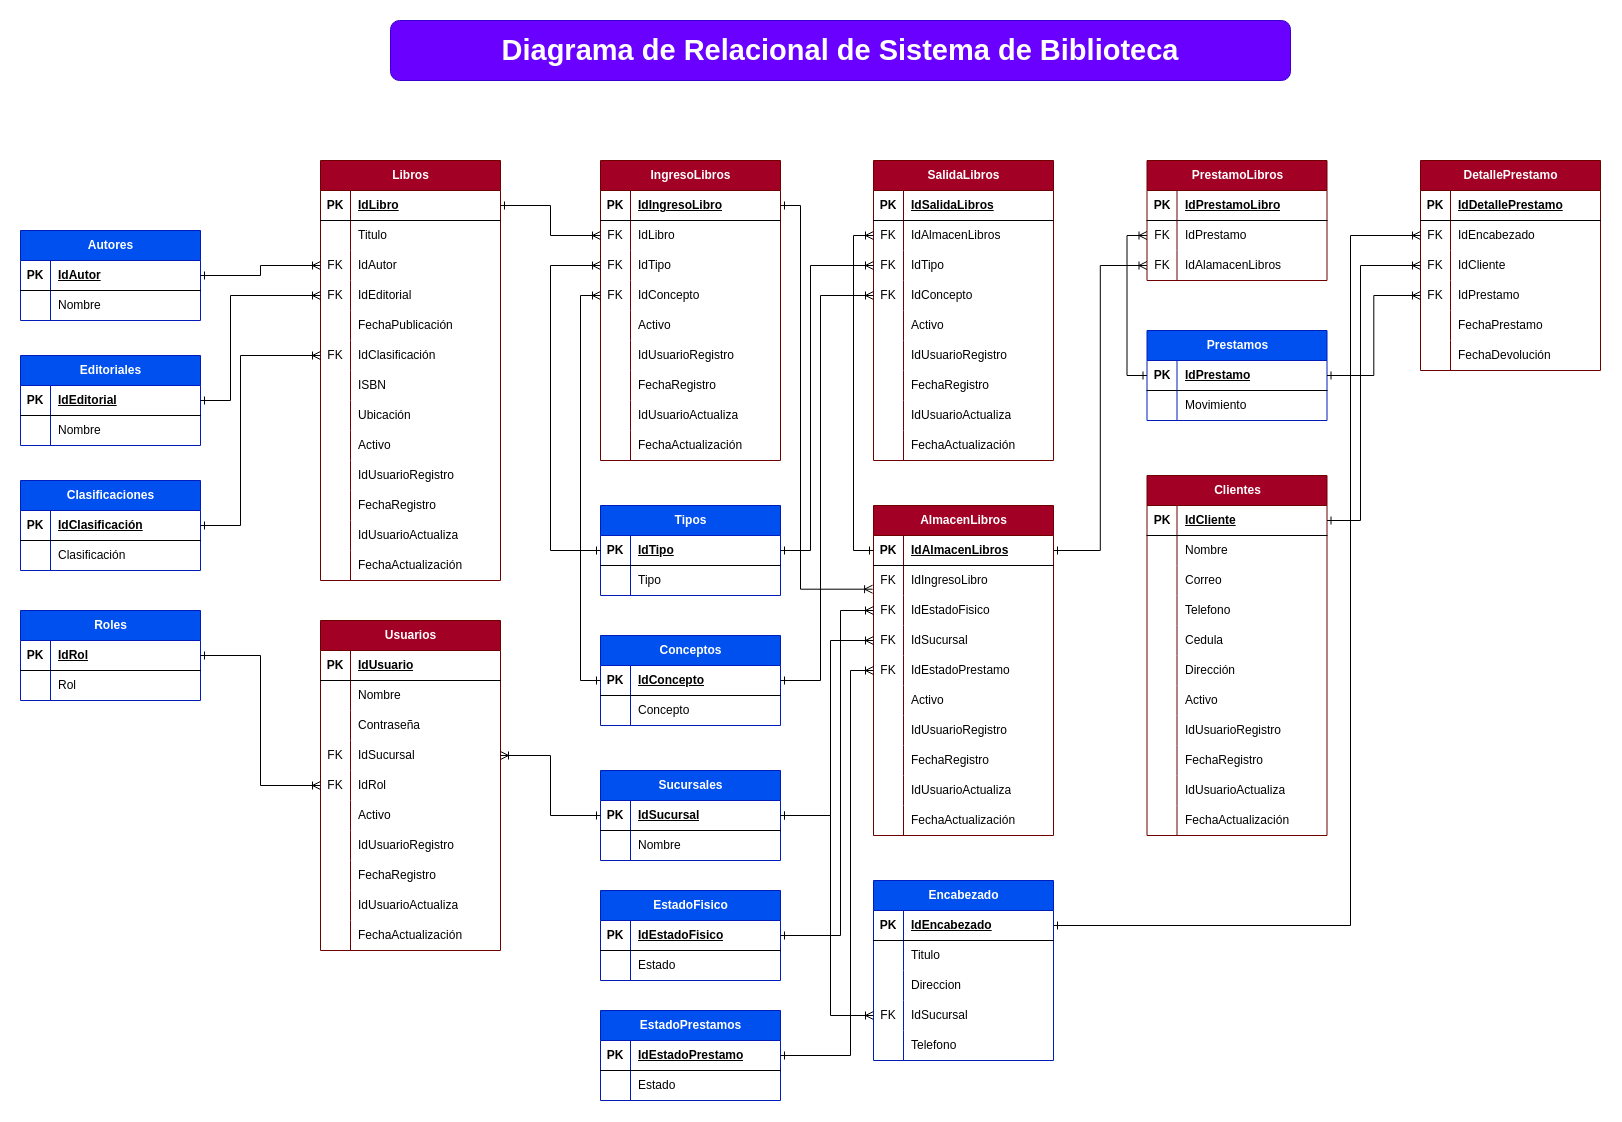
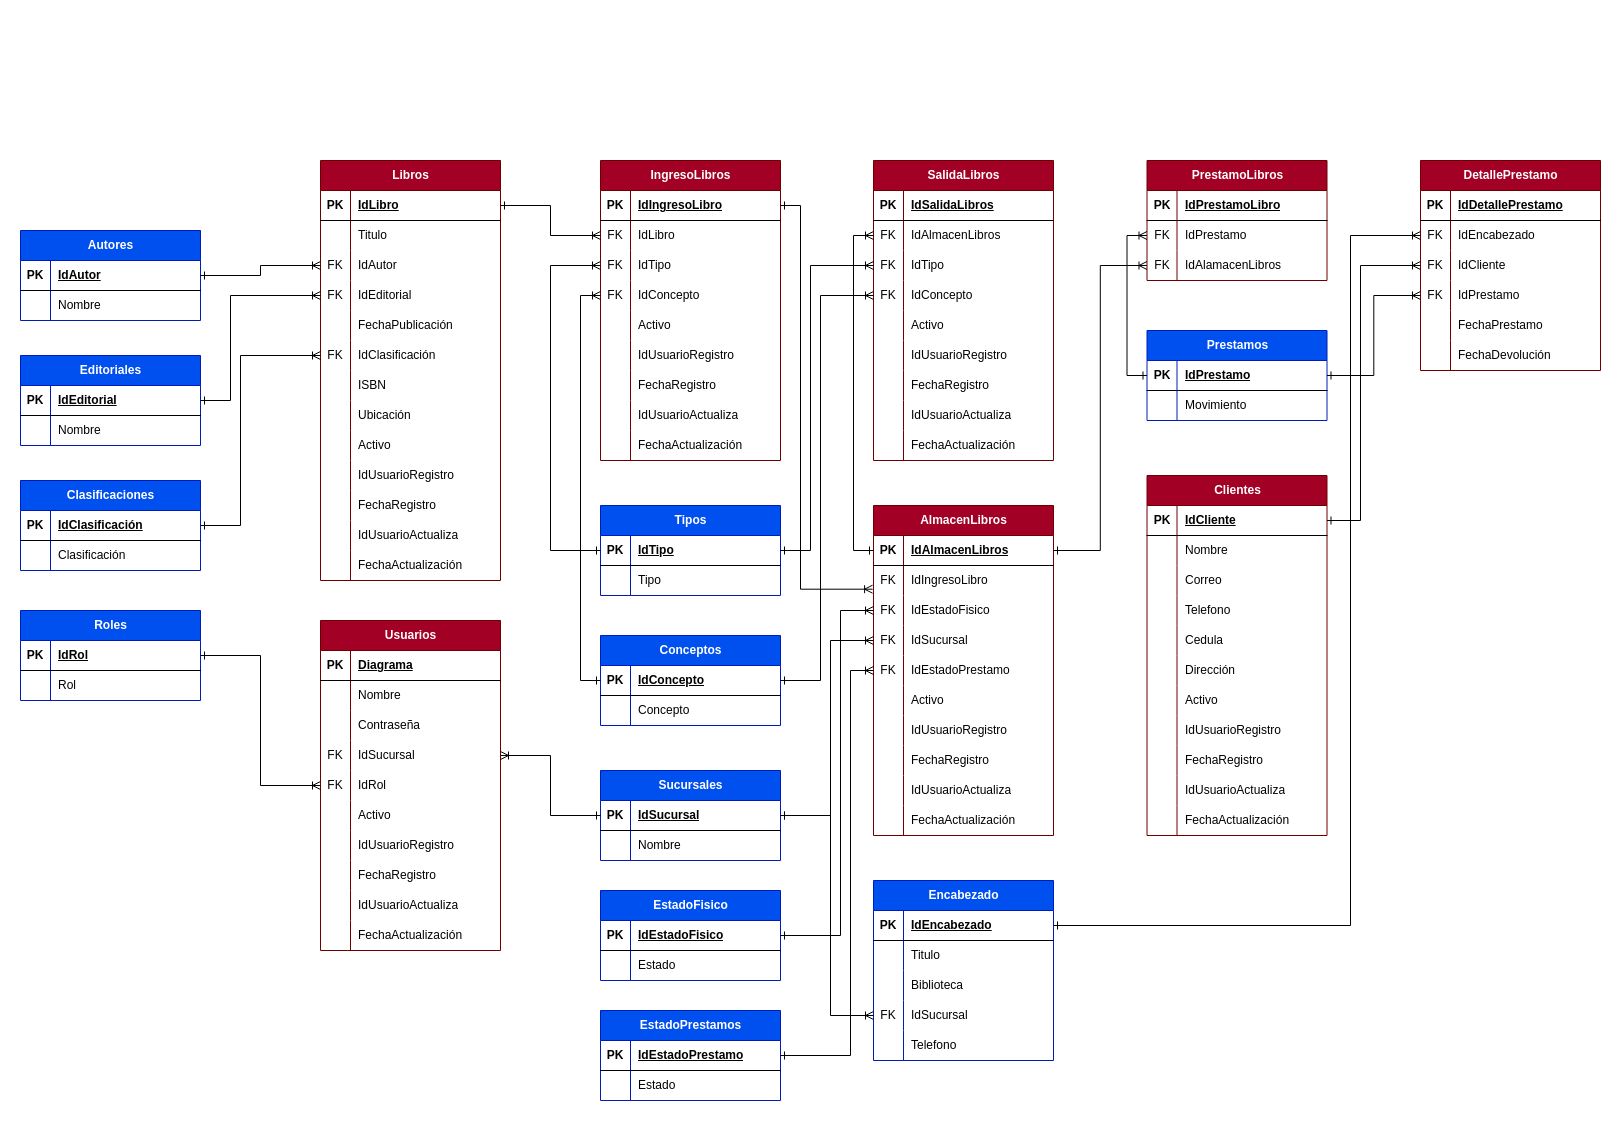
(841, 51) -> none
(387, 666) -> (384, 666)
(939, 986) -> (940, 986)
